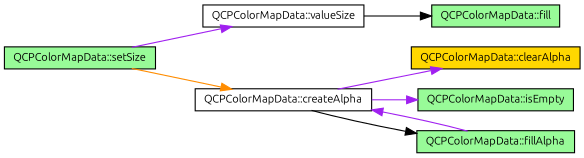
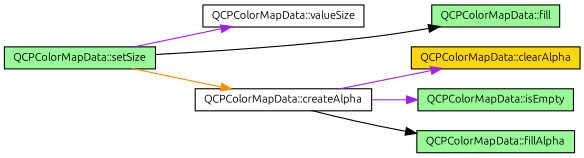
(392, 16) -> (292, 45)
(425, 121) -> none
